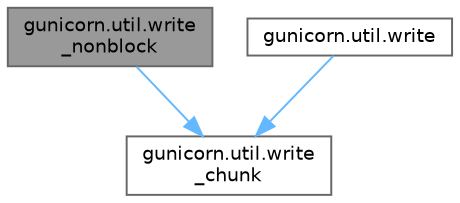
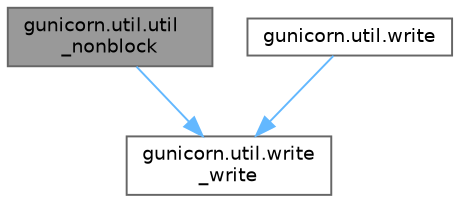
(110, 37) -> (110, 37)
(229, 166) -> (229, 166)
